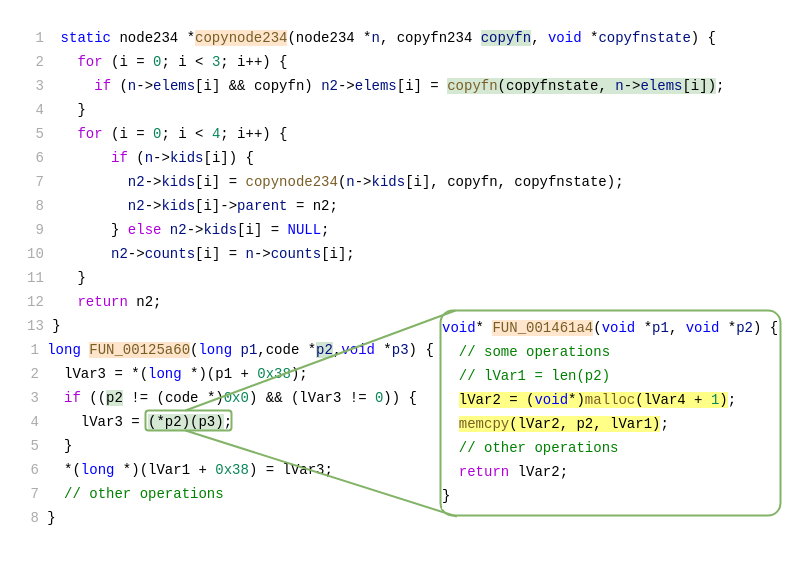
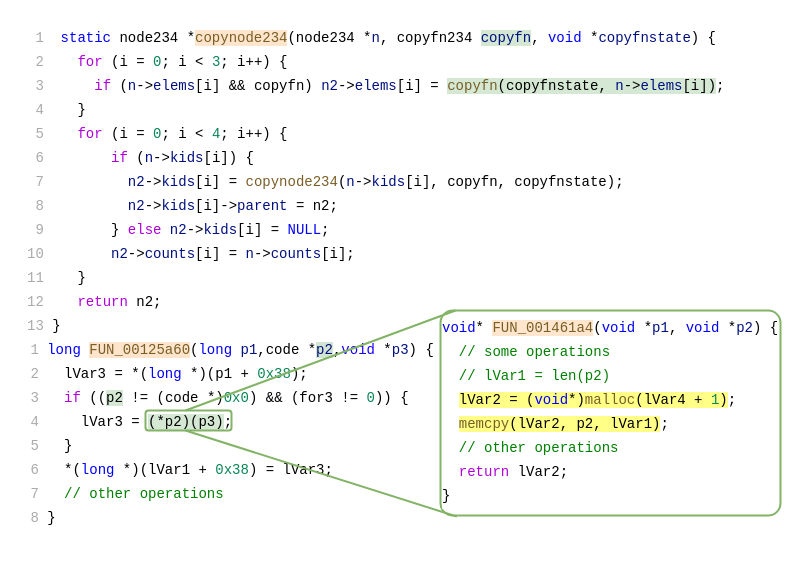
(167, 385) -> (167, 385)
